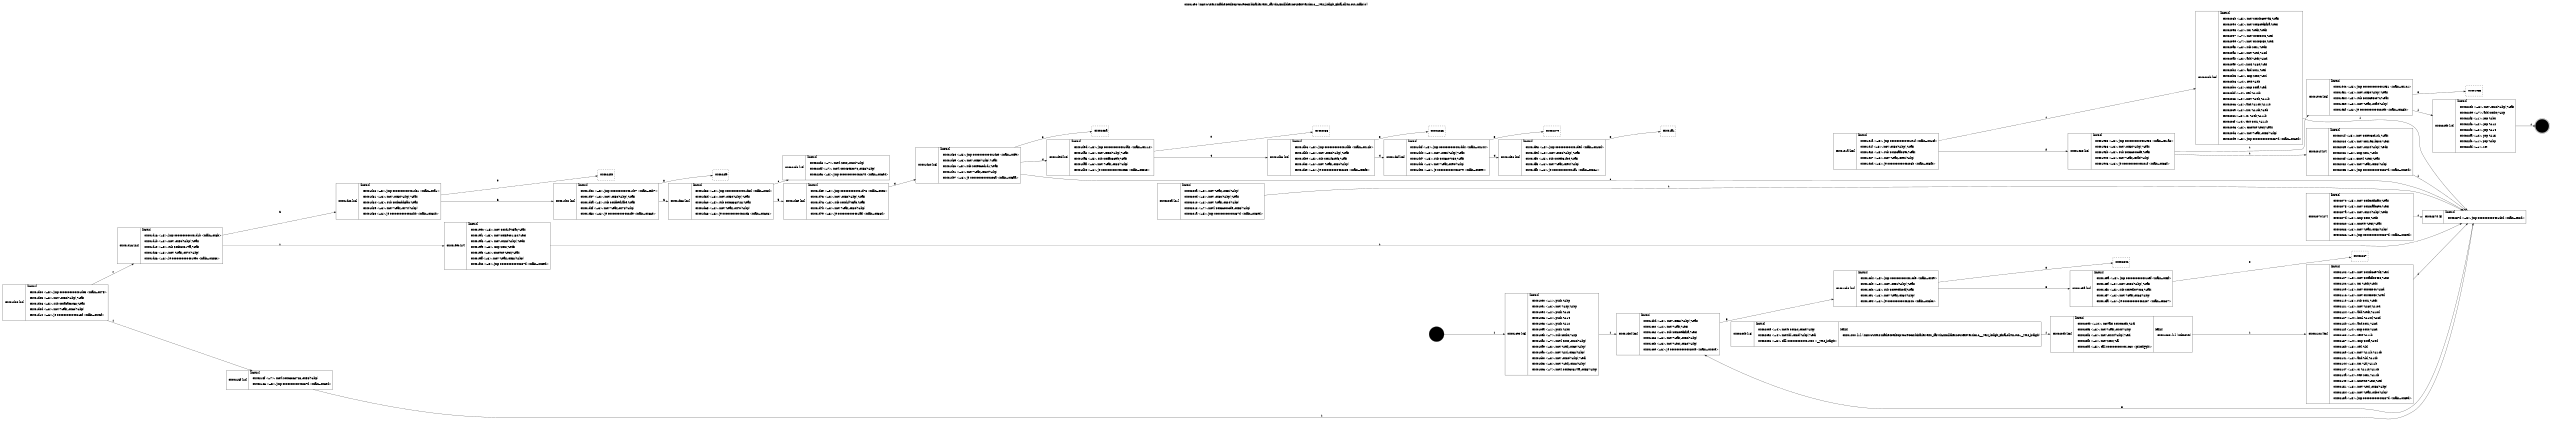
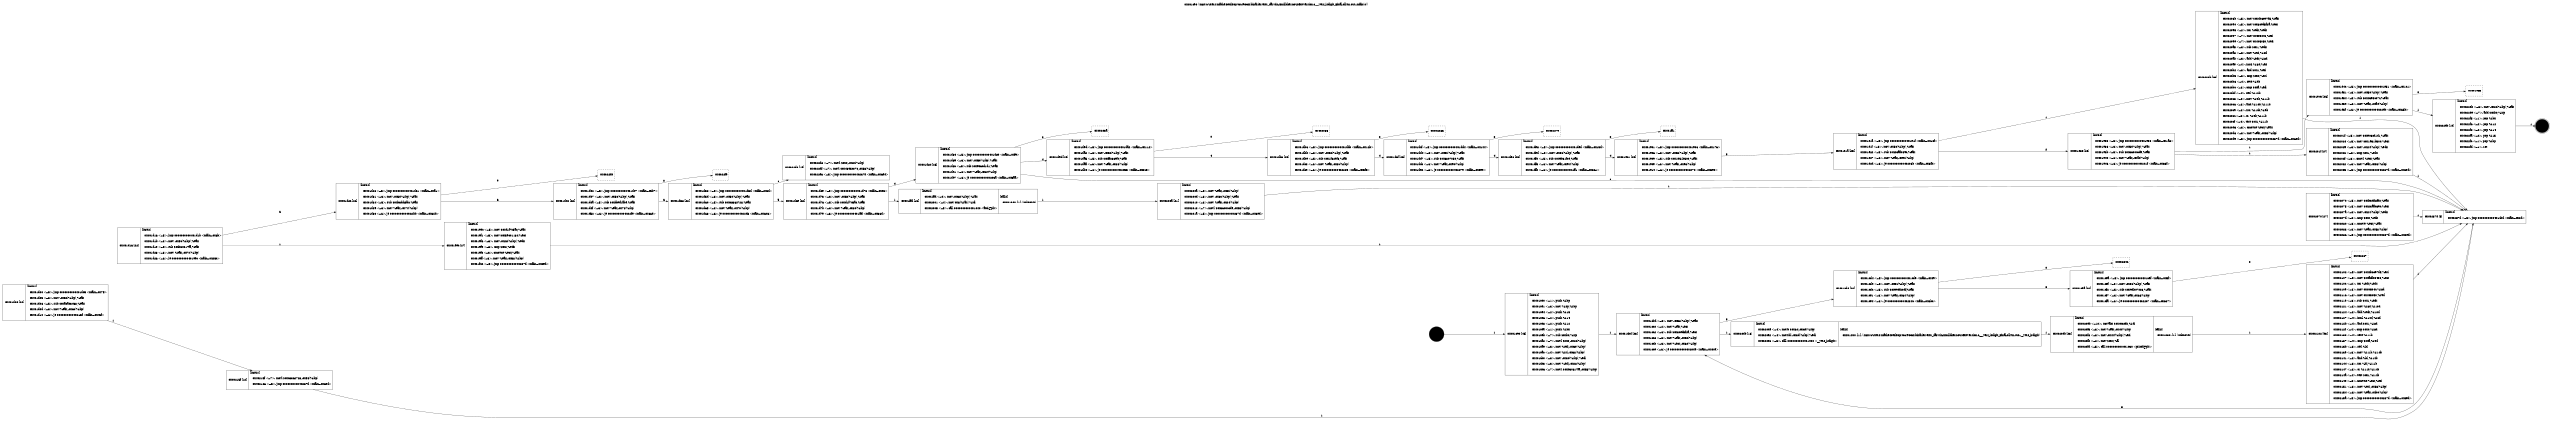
none -> (1668, 158)
none -> (968, 201)
(112, 275) -> none
none -> (1724, 334)
